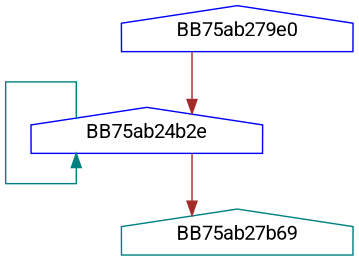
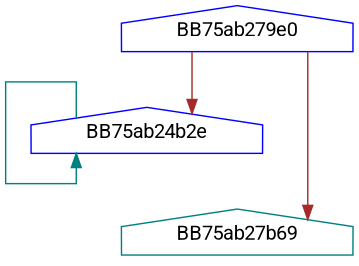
(192, 177) -> (308, 129)
